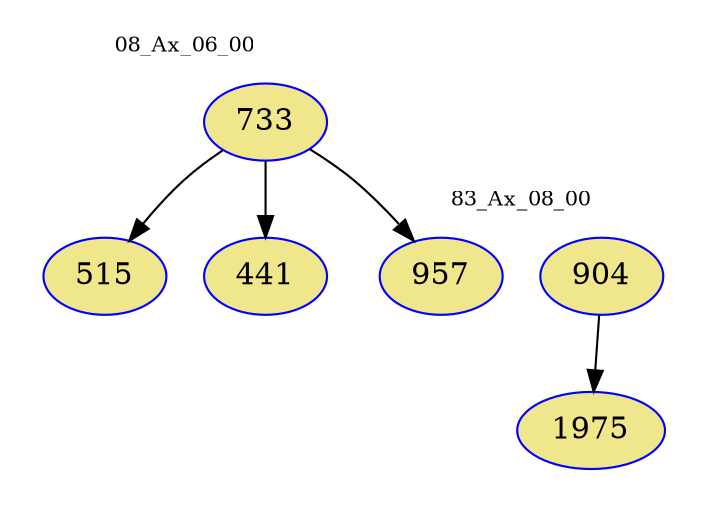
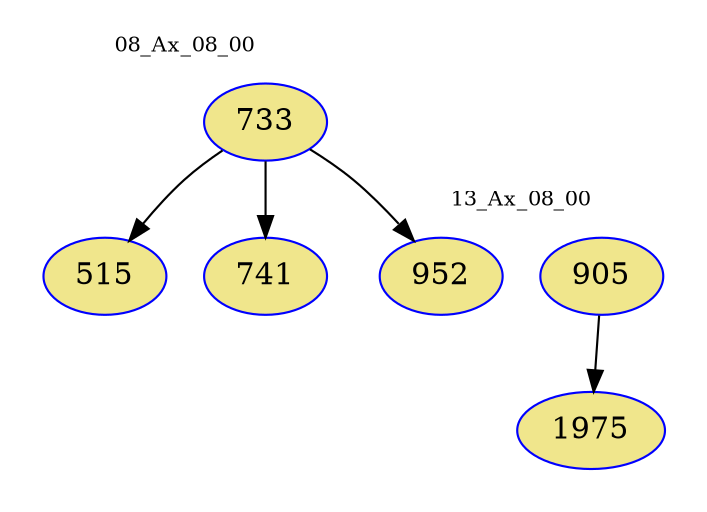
(185, 46) -> (185, 46)
(521, 200) -> (521, 200)
(266, 276) -> (266, 276)
(441, 276) -> (441, 276)
(602, 276) -> (602, 276)
